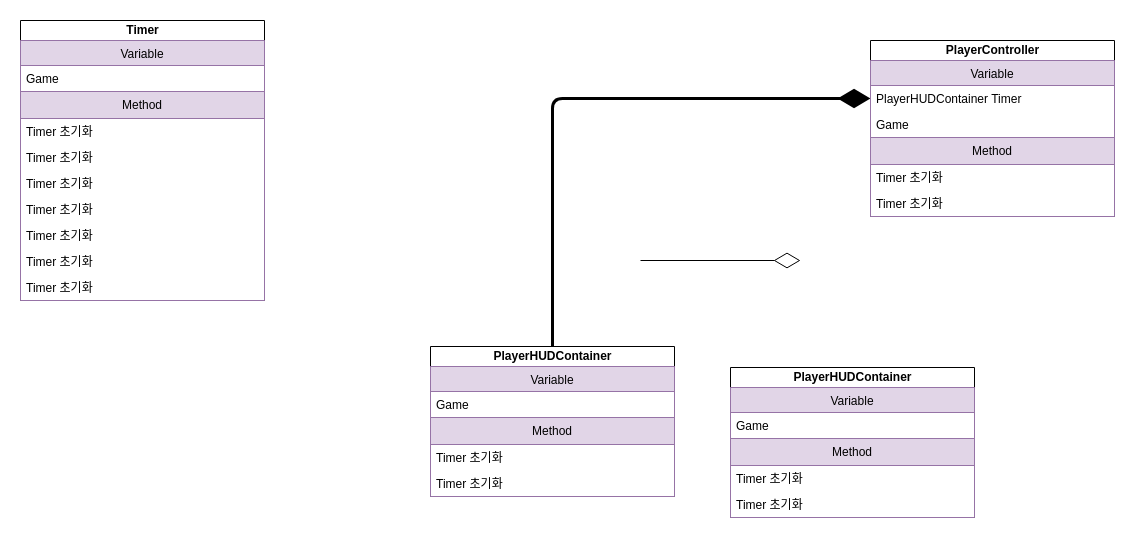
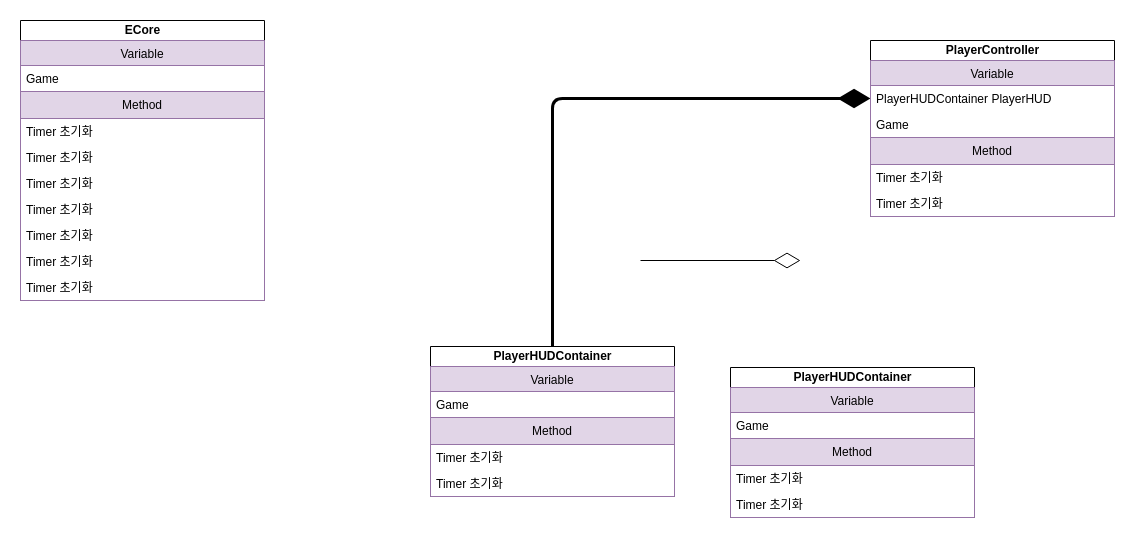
(143, 31) -> (143, 31)
(950, 99) -> (964, 99)
